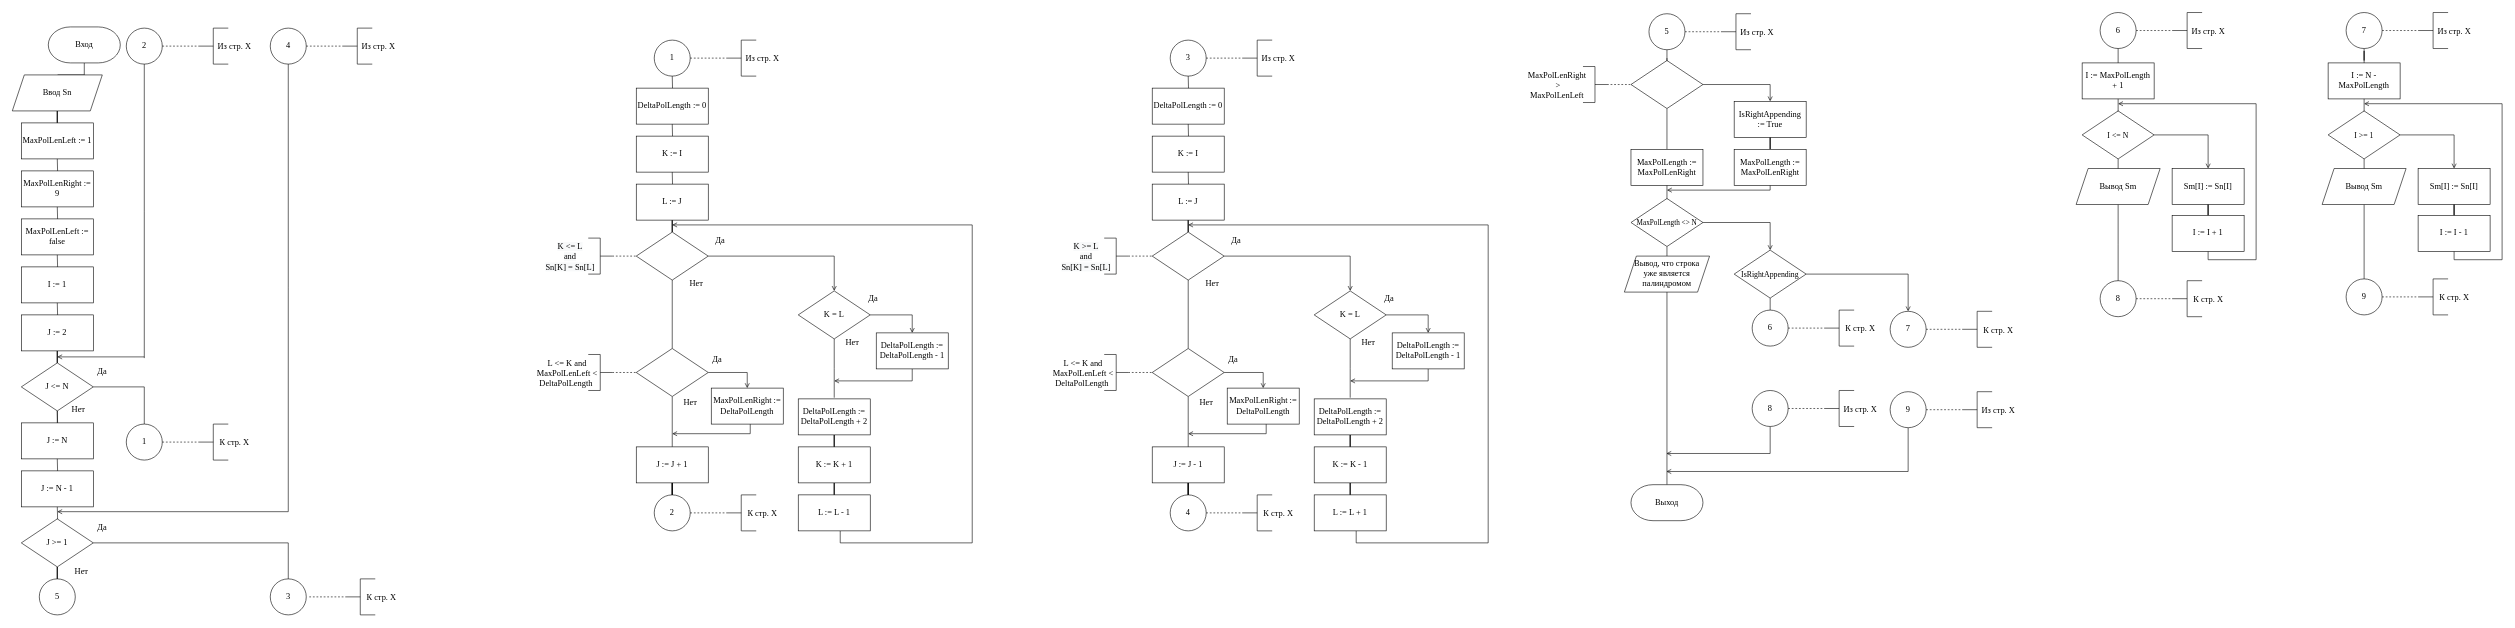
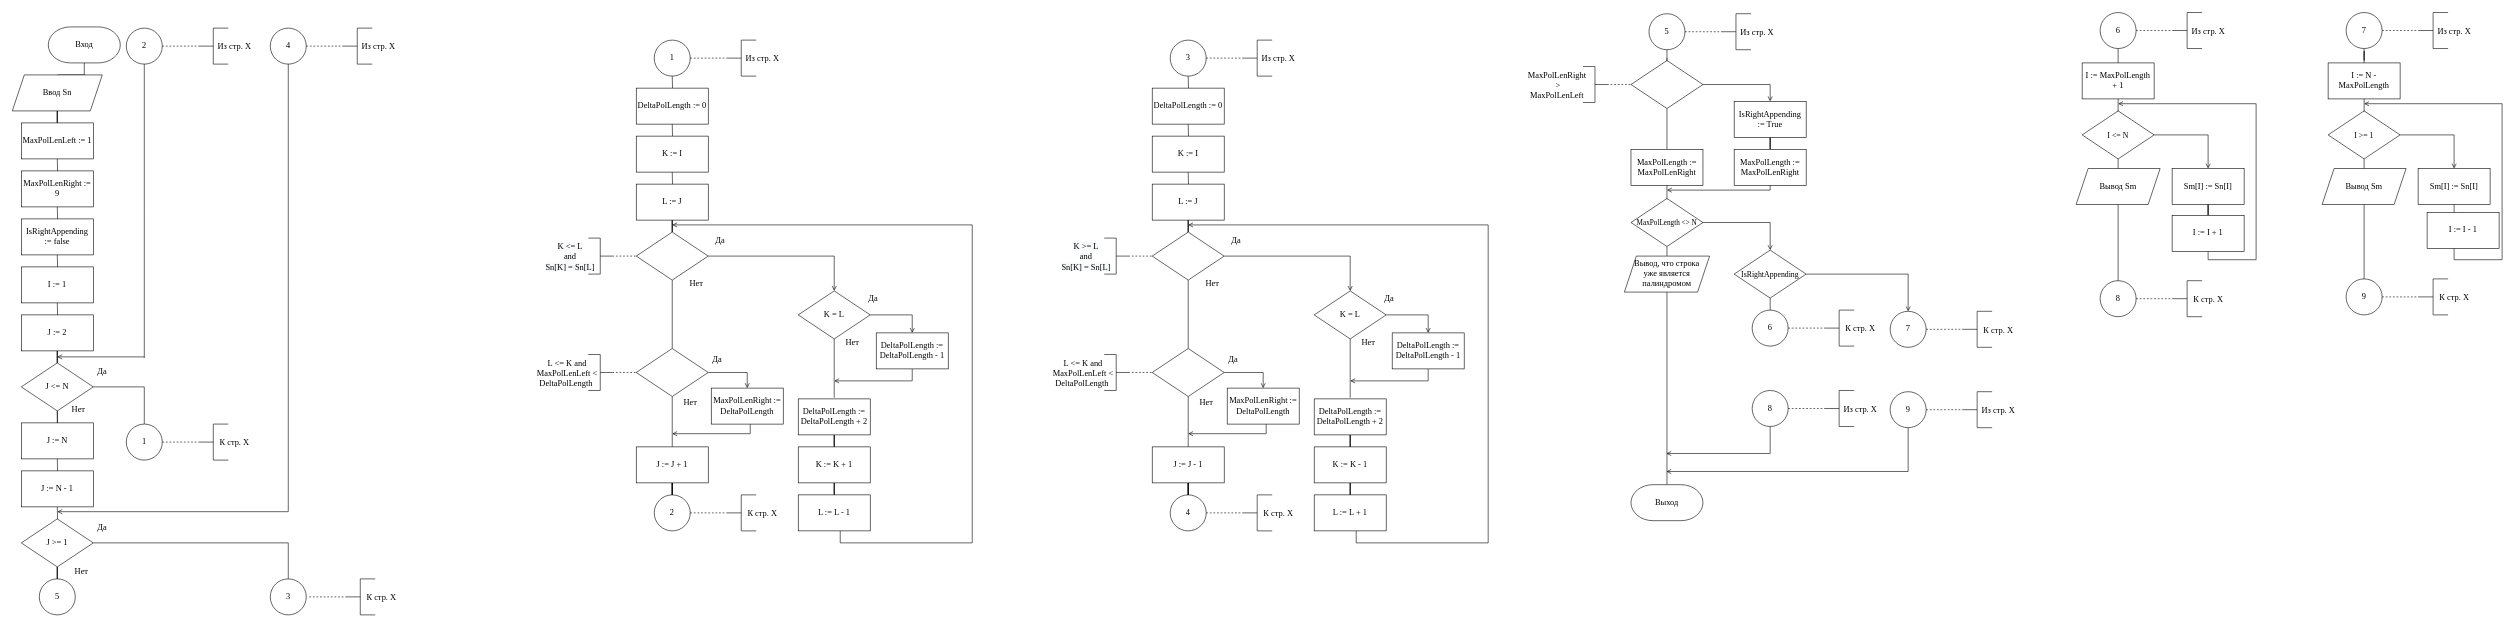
(2454, 233) -> (2463, 230)
(57, 237) -> (57, 237)
